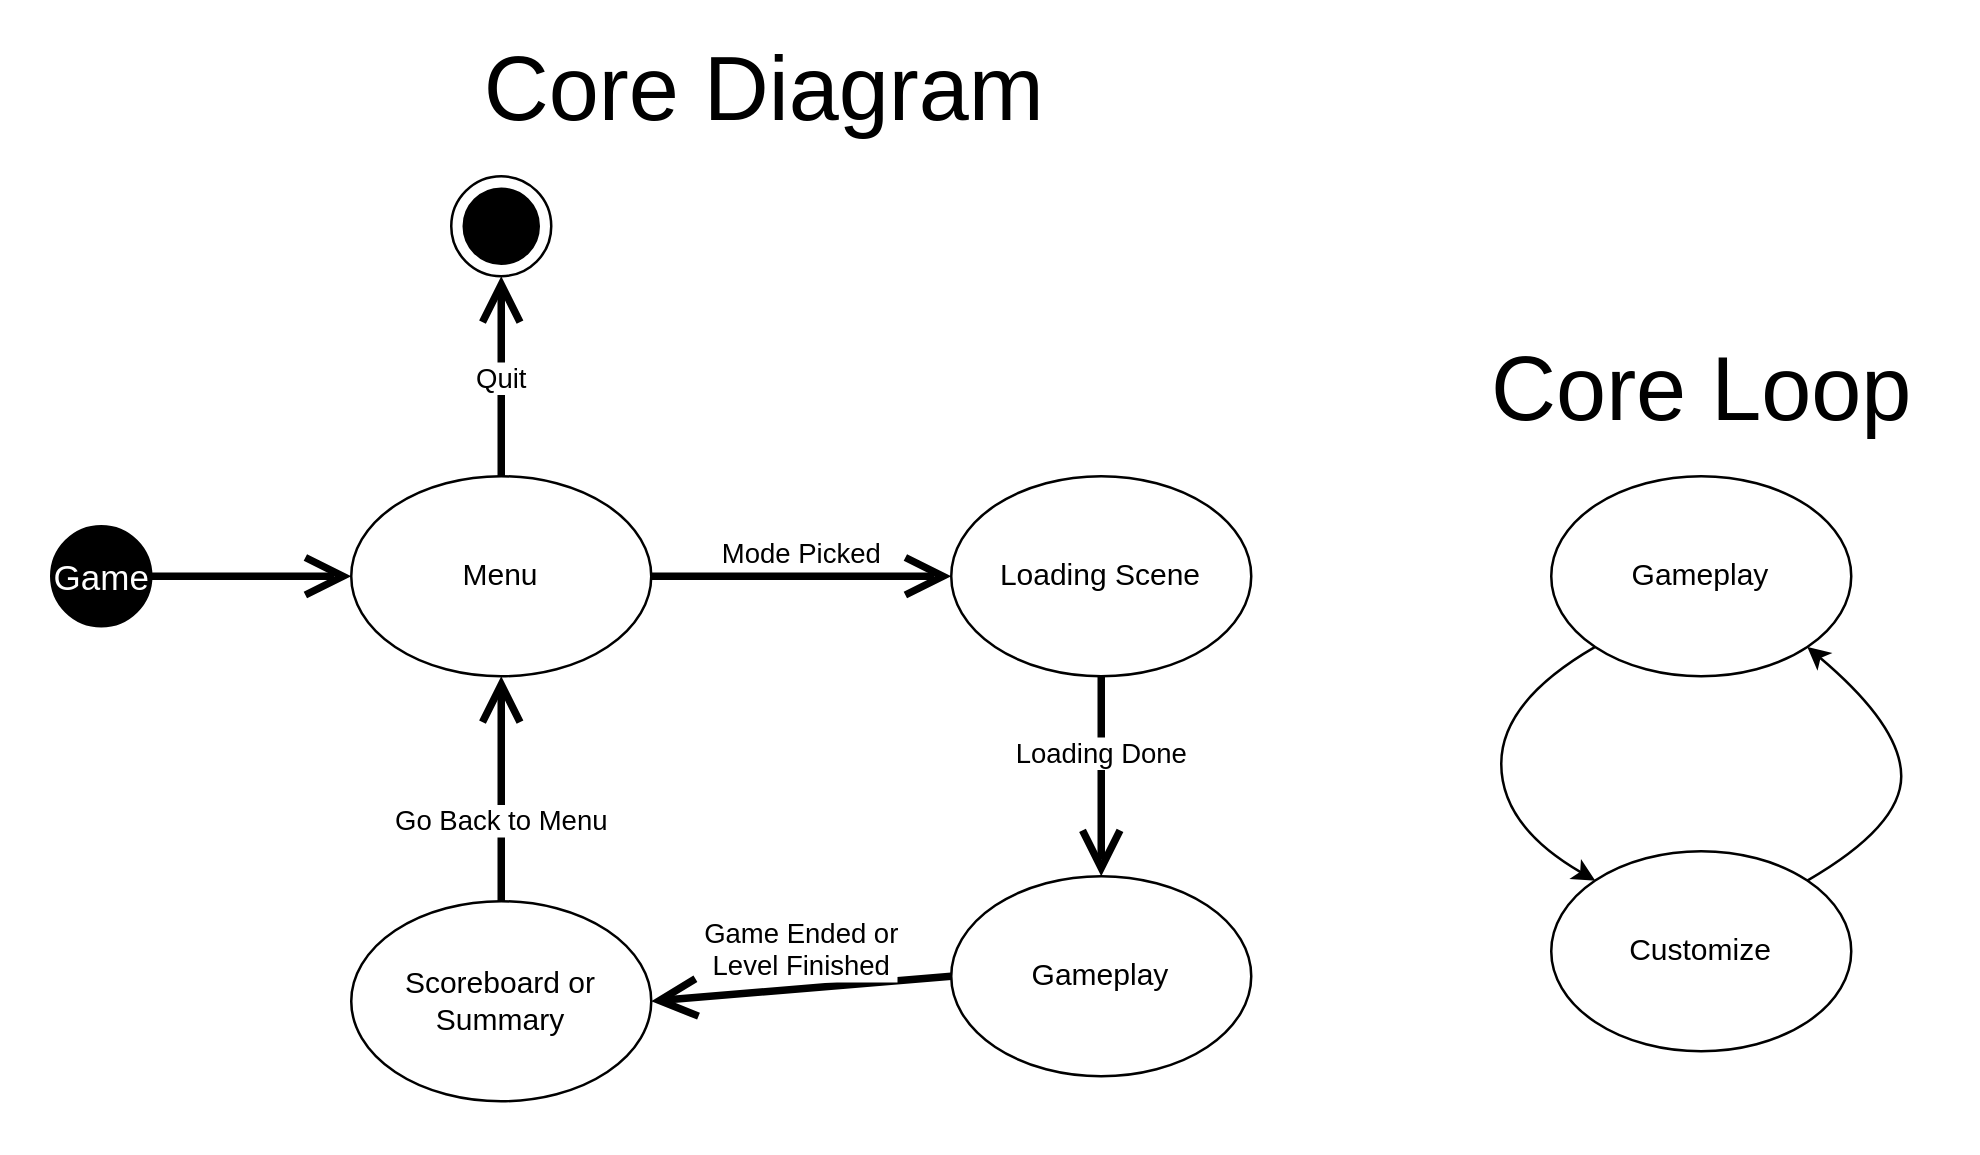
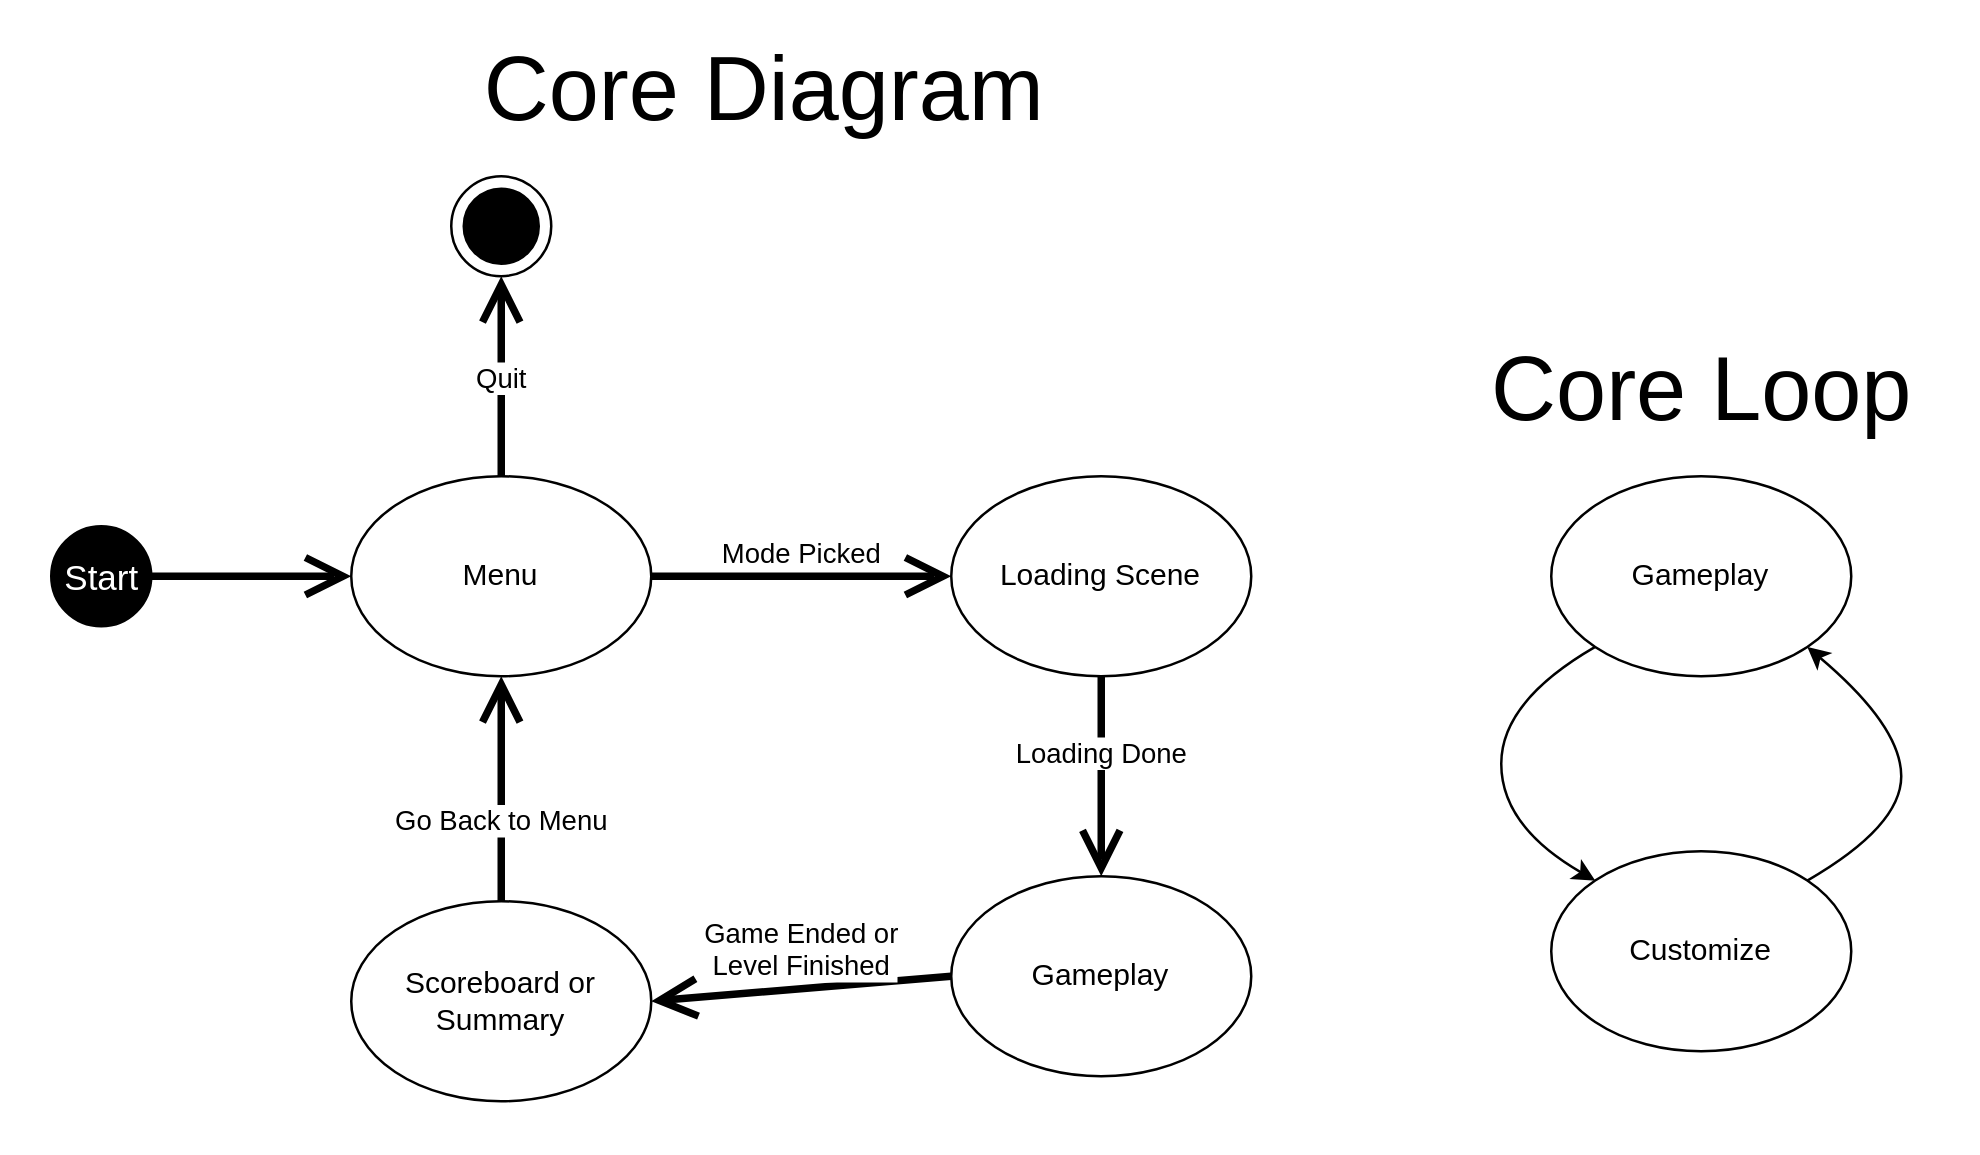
(103, 576) -> (103, 576)
